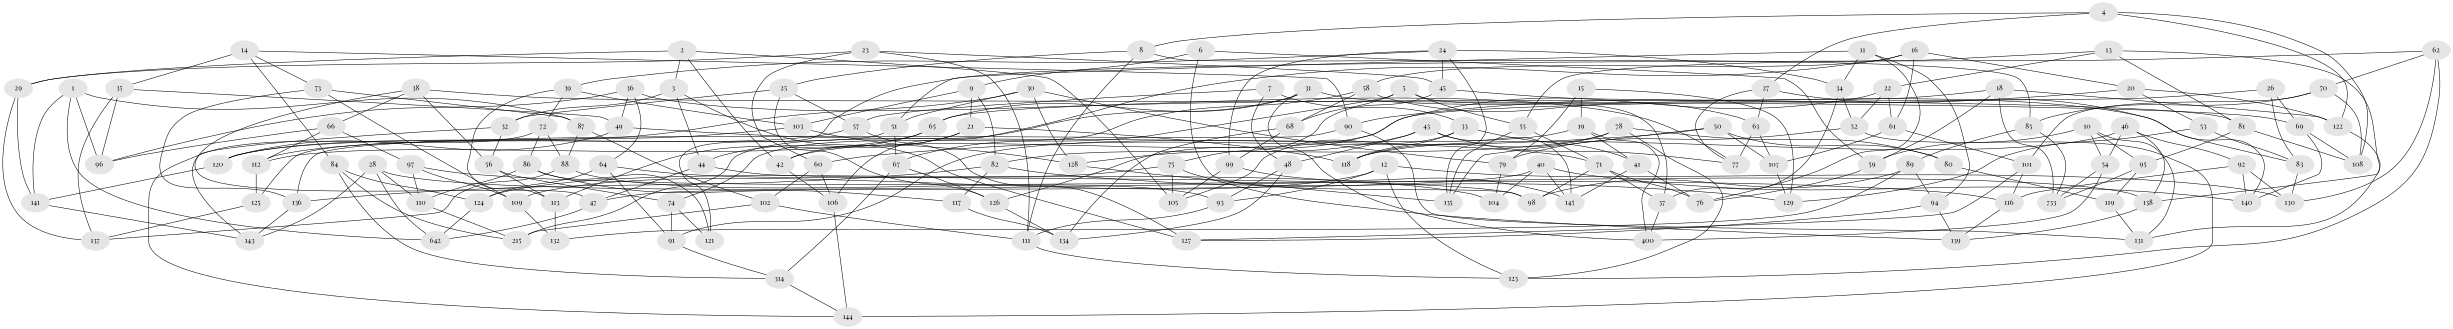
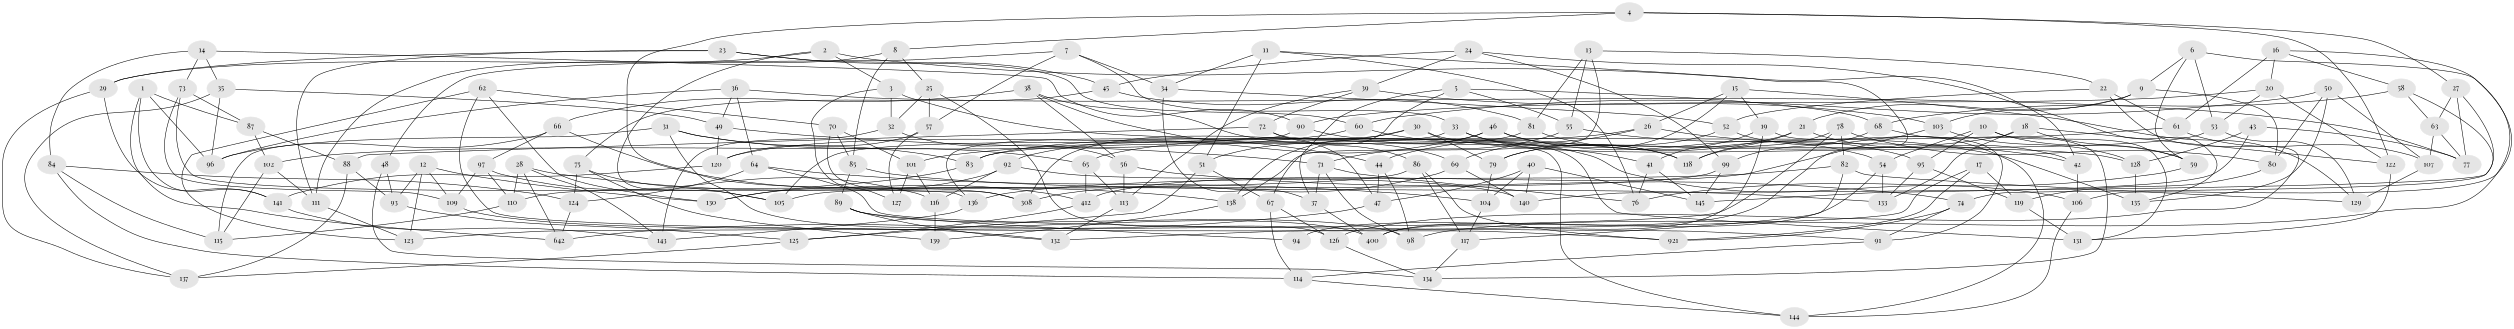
(1587, 54) -> (1116, 69)
none -> (2203, 88)
none -> (1691, 107)
(992, 124) -> (2231, 100)
(1359, 148) -> none
(256, 165) -> (1086, 203)
none -> (1979, 165)
(2358, 165) -> (1027, 203)
(2052, 203) -> (1883, 203)
(1127, 220) -> (518, 222)
none -> (1475, 222)
(1945, 222) -> none
(1508, 236) -> none
(517, 241) -> (219, 241)
(710, 241) -> (1673, 241)
(780, 279) -> (1298, 279)
